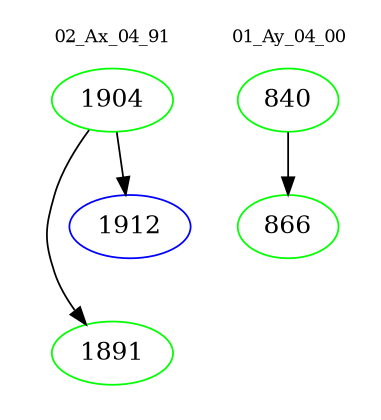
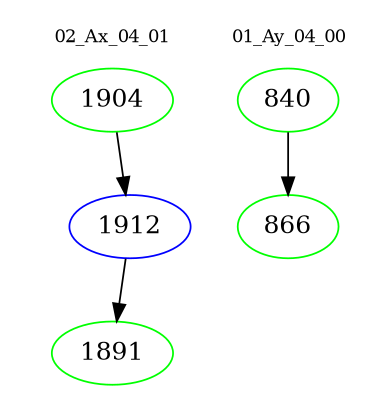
(112, 38) -> (112, 38)
(49, 218) -> (122, 281)
